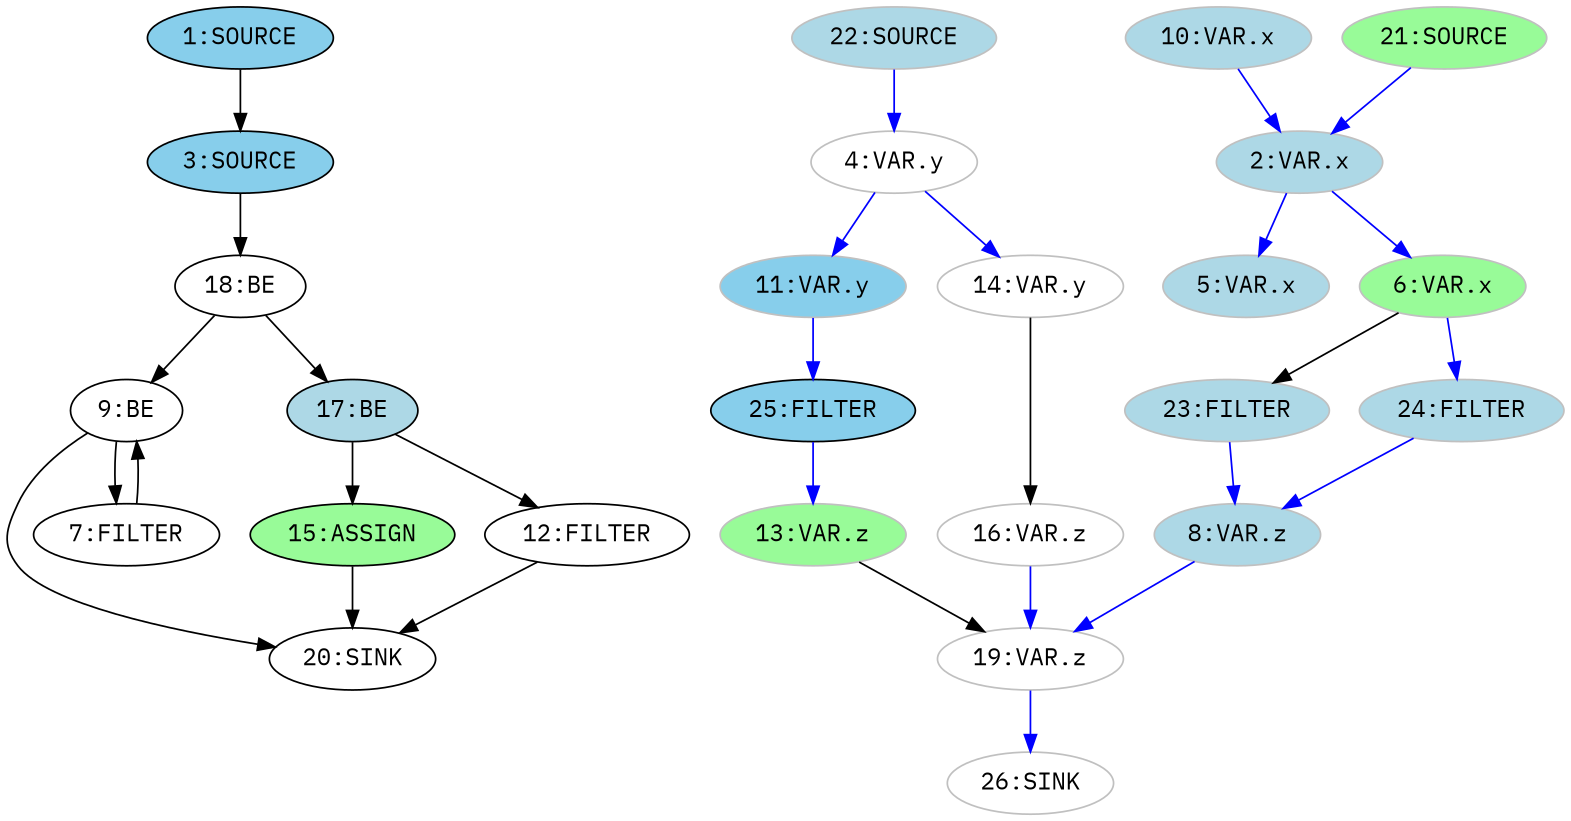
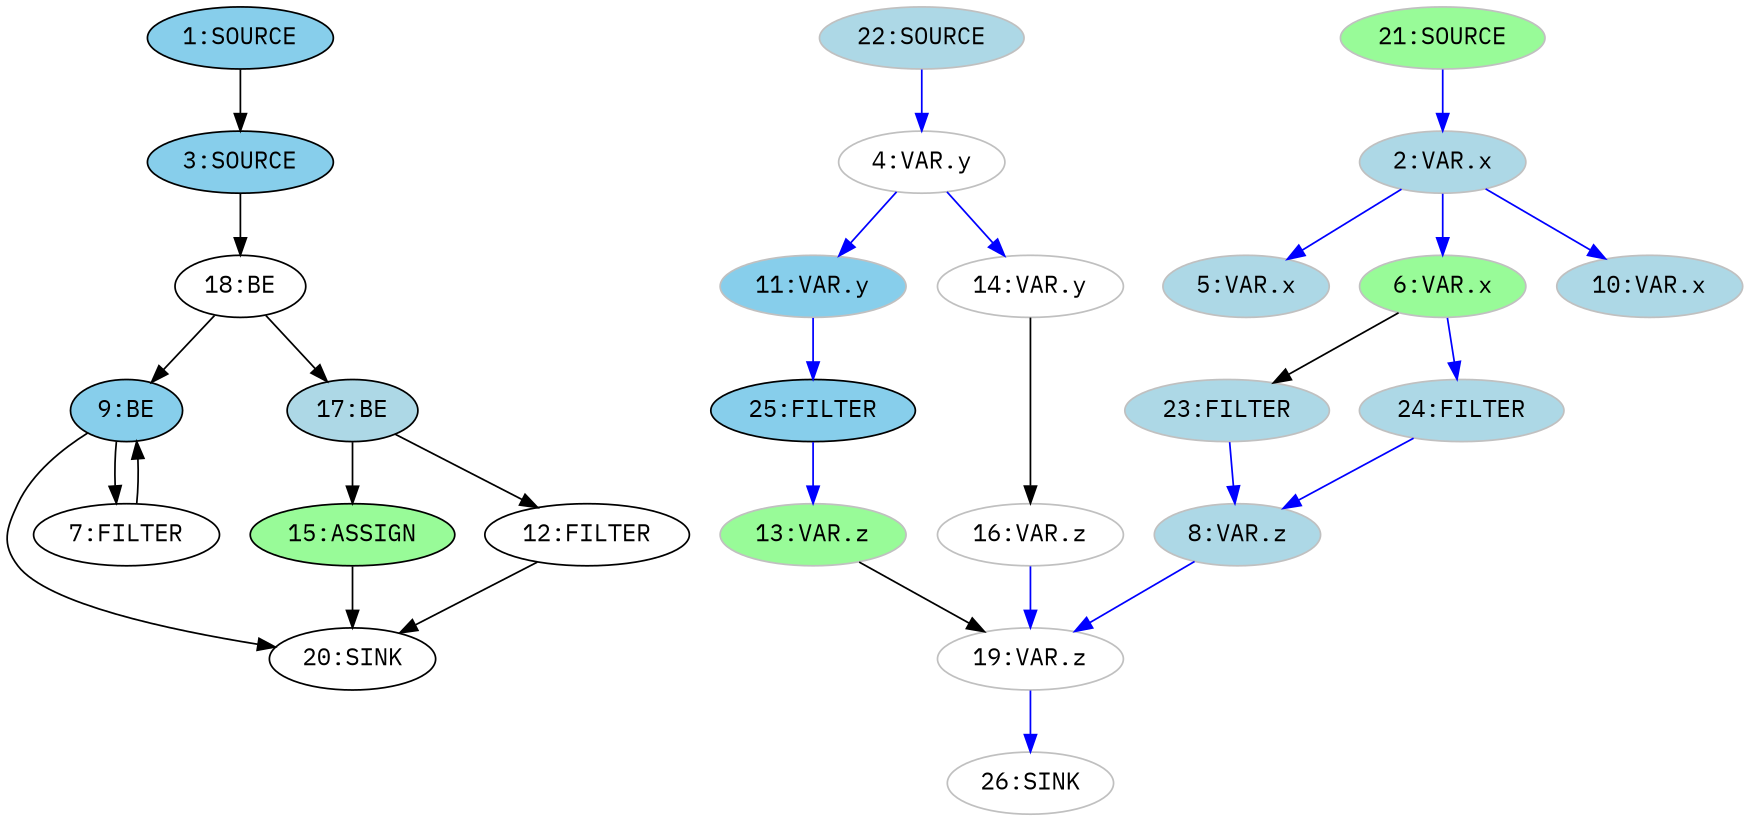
(1254, 93) -> (1538, 219)
(127, 411) -> (127, 411)
